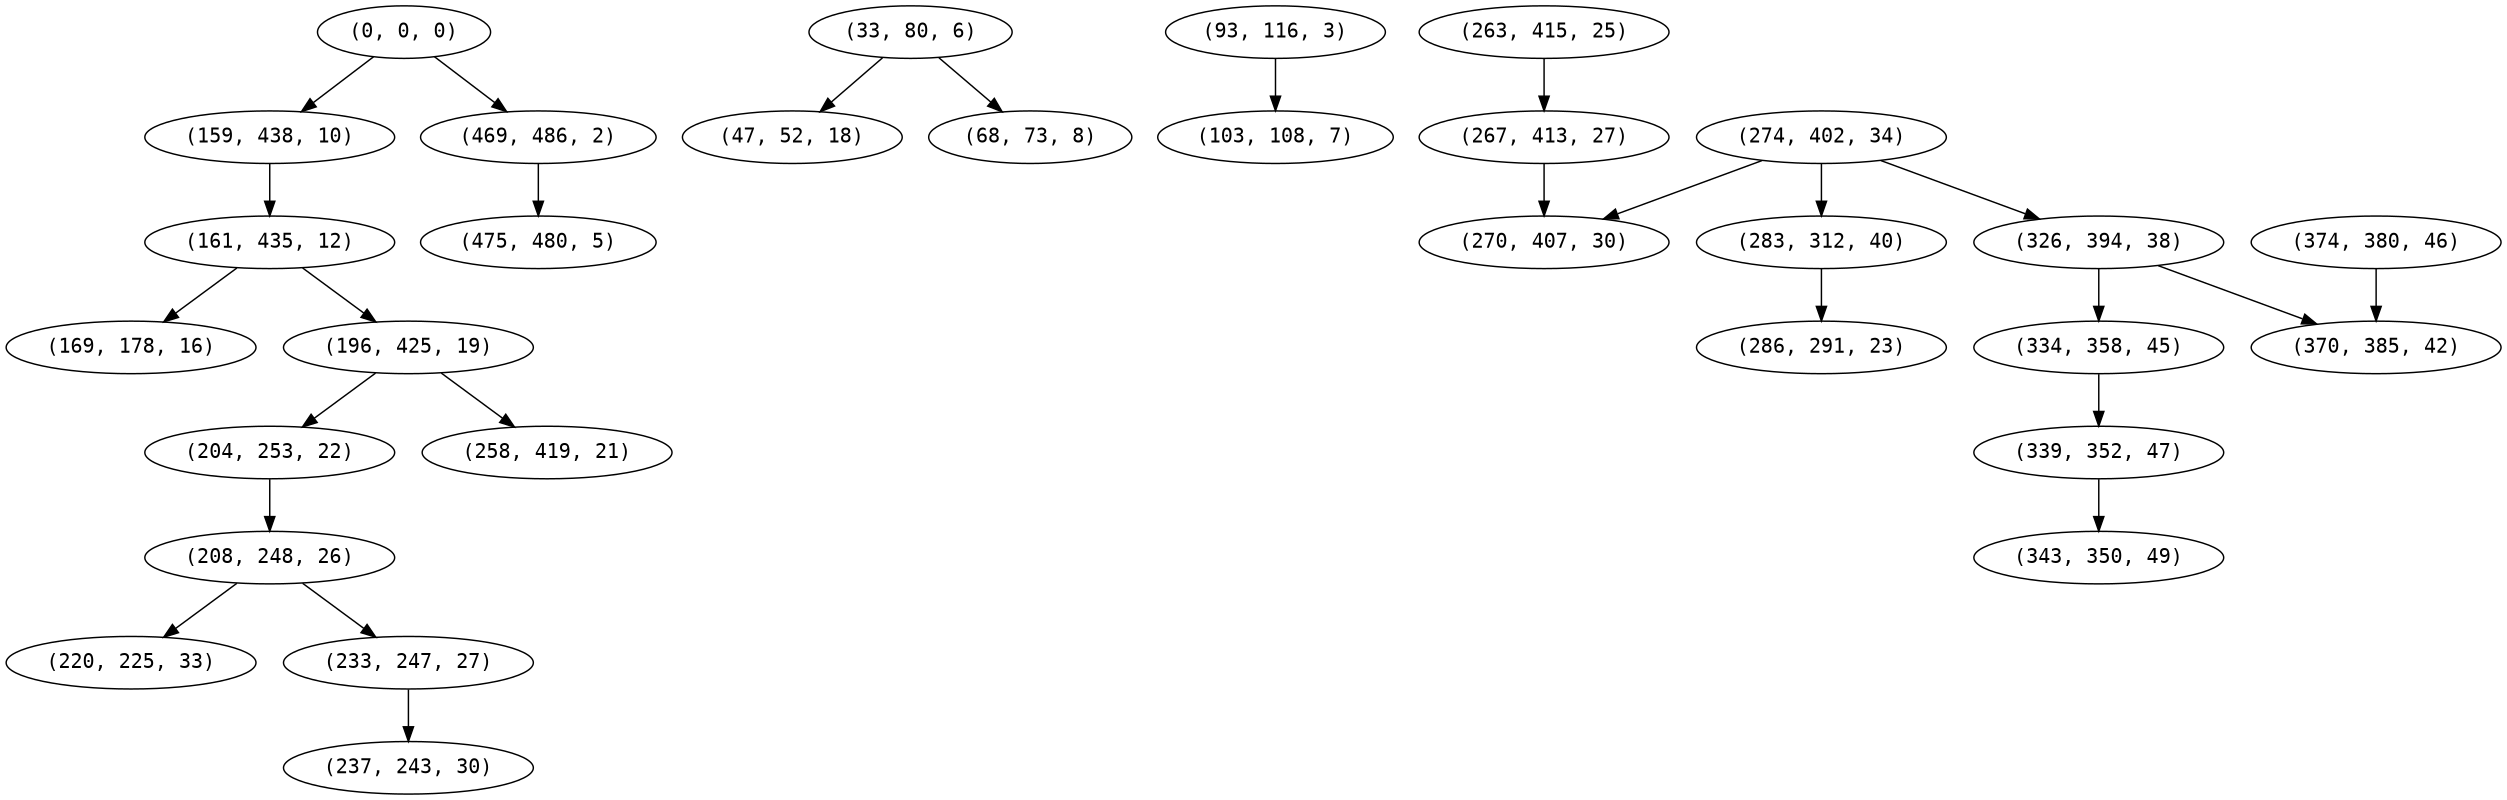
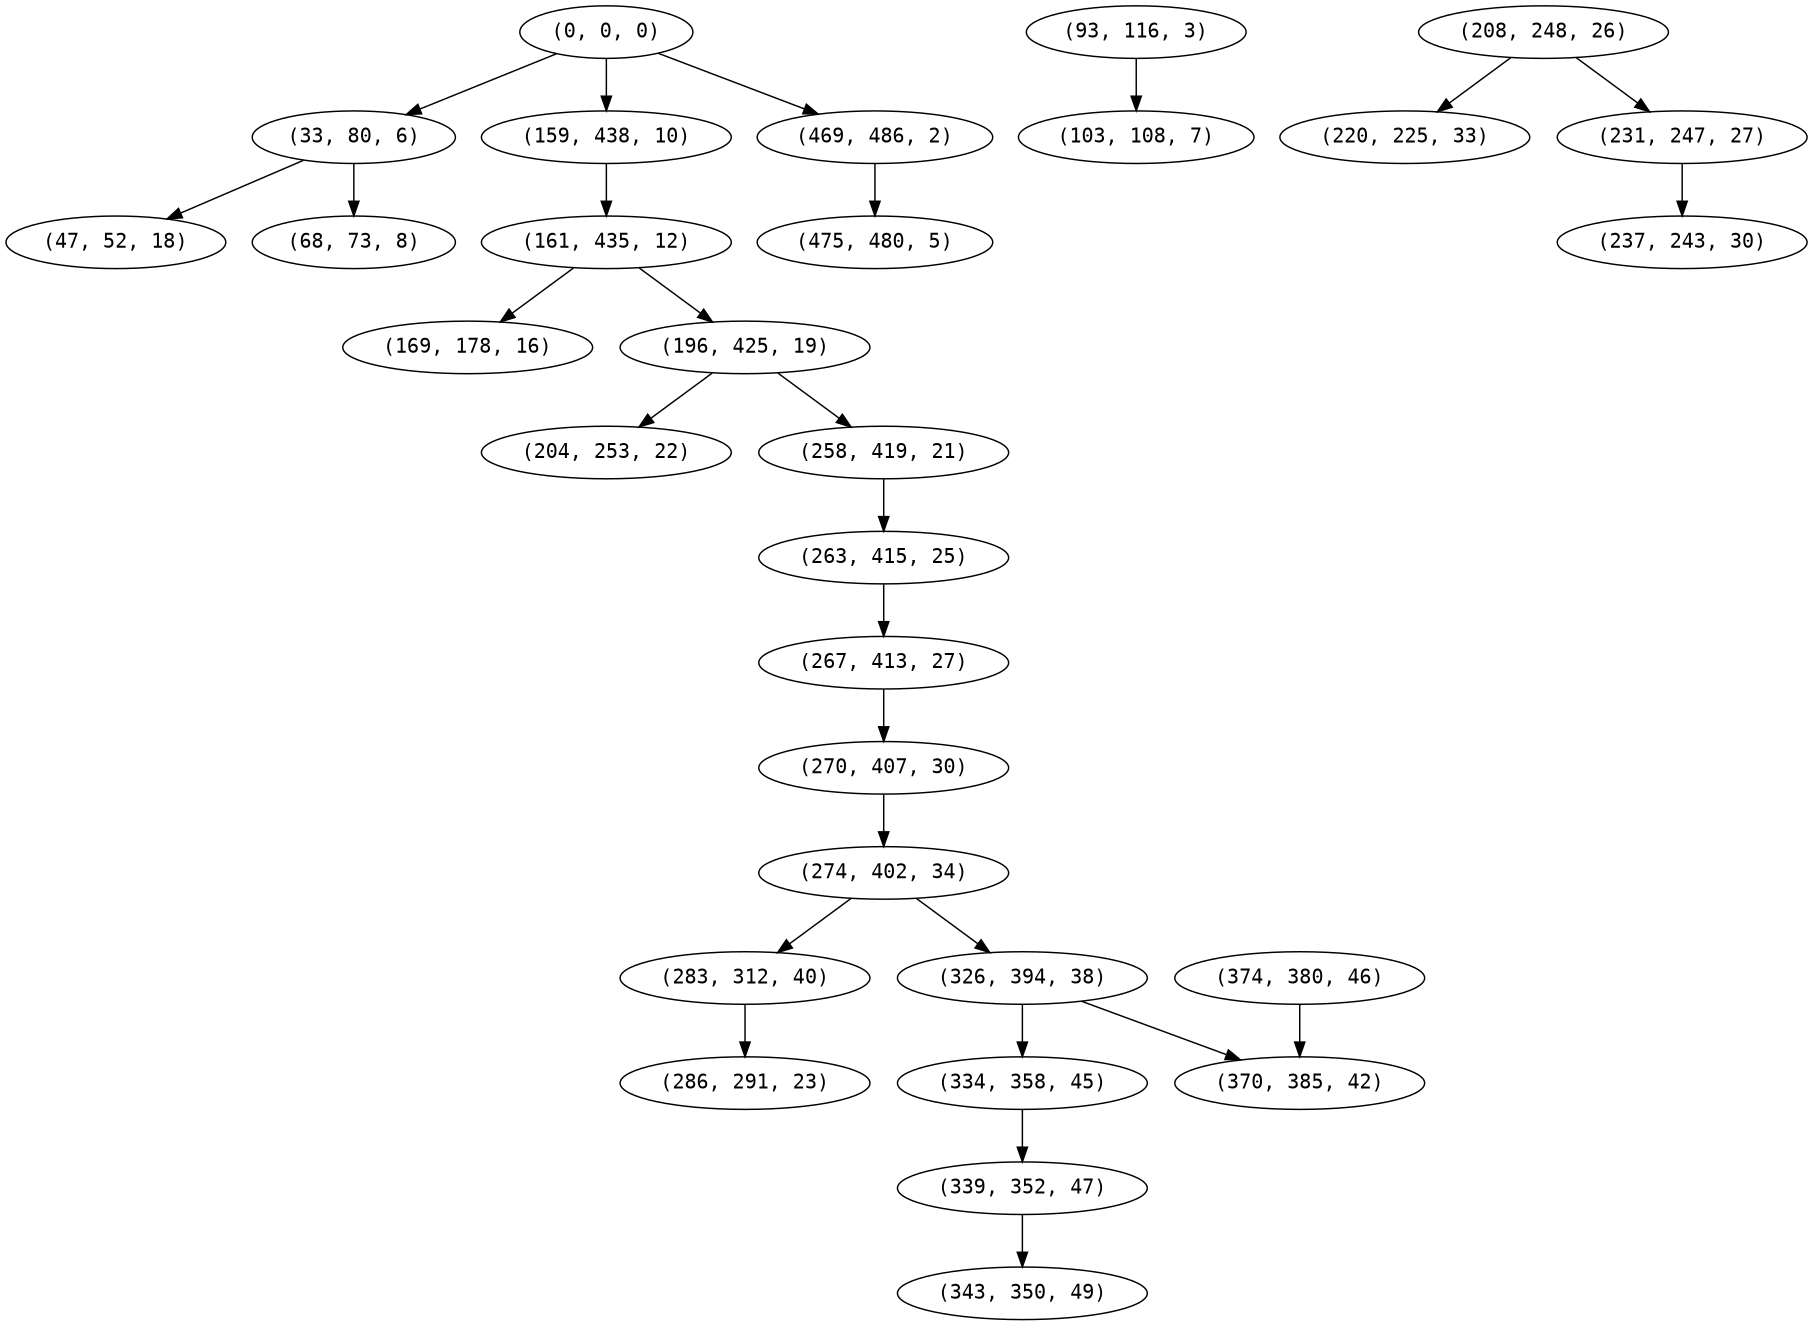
none -> (488, 81)
(1690, 187) -> (884, 813)
(270, 498) -> none
none -> (884, 498)
(408, 663) -> (1682, 137)
